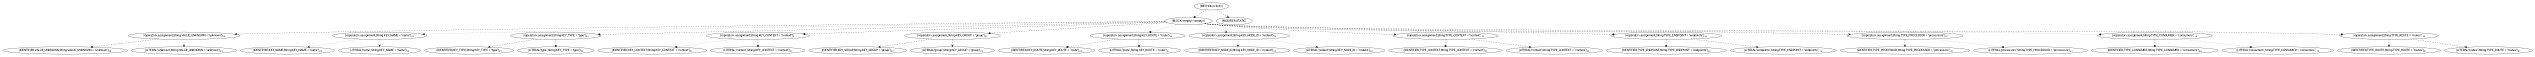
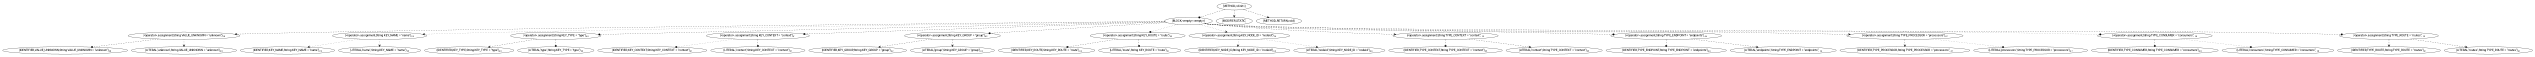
none -> (1279, 21)
